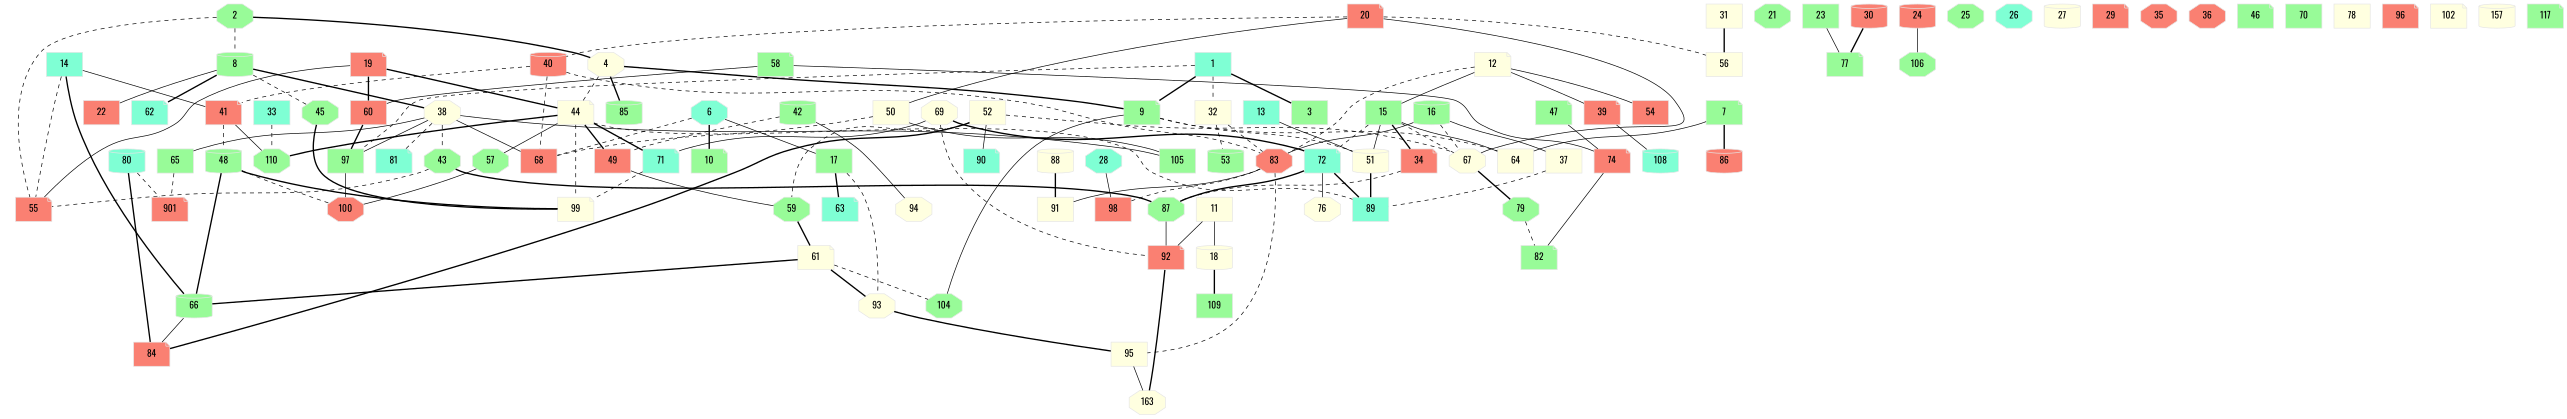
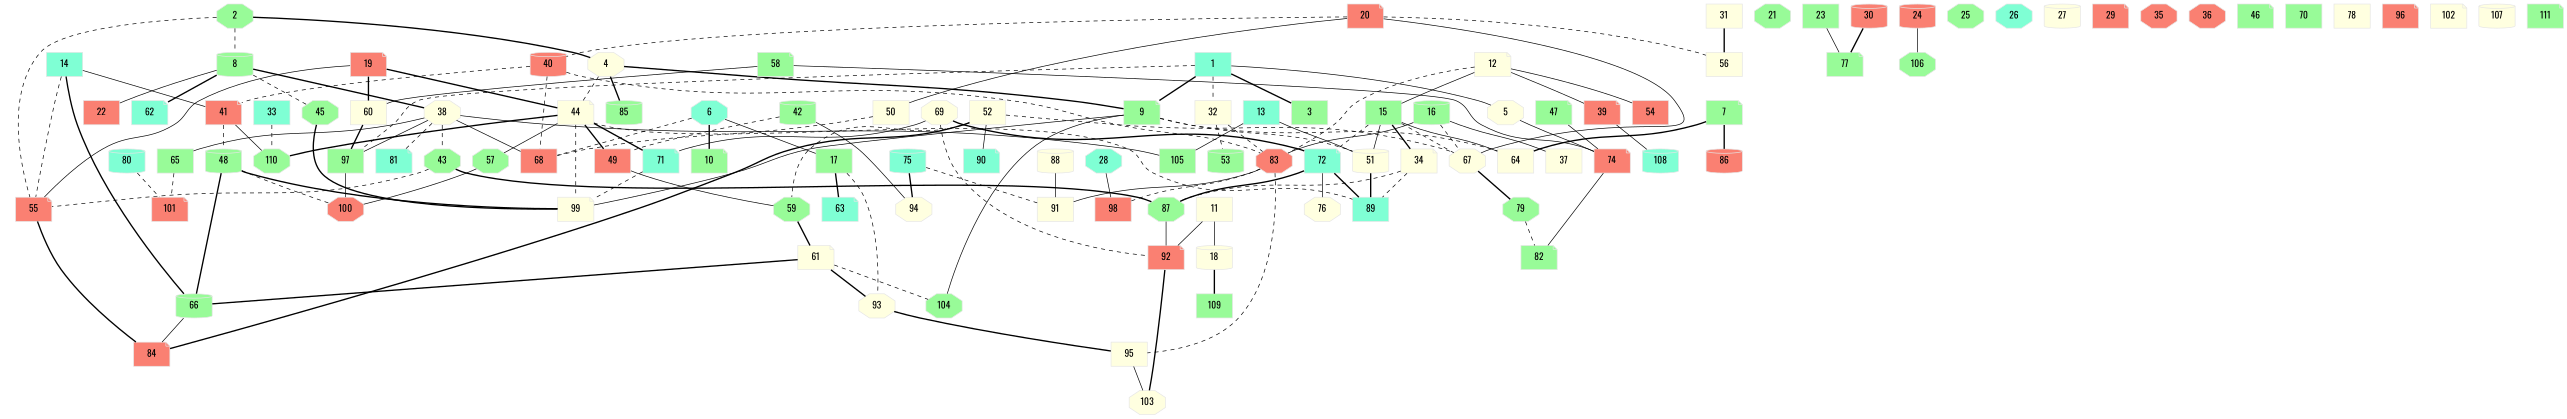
(2497, 16) -> (2497, 16)
(2545, 16) -> (2545, 16)
(368, 113) -> (368, 113)
none -> (1505, 113)
(1620, 136) -> (1620, 136)
(1034, 138) -> (1209, 143)
none -> (842, 144)
none -> (908, 161)
(1419, 161) -> (1419, 161)
(1055, 184) -> (1055, 184)
(1468, 192) -> (1395, 185)
(170, 209) -> (170, 209)
(139, 258) -> (77, 289)
(1147, 402) -> (1147, 402)
